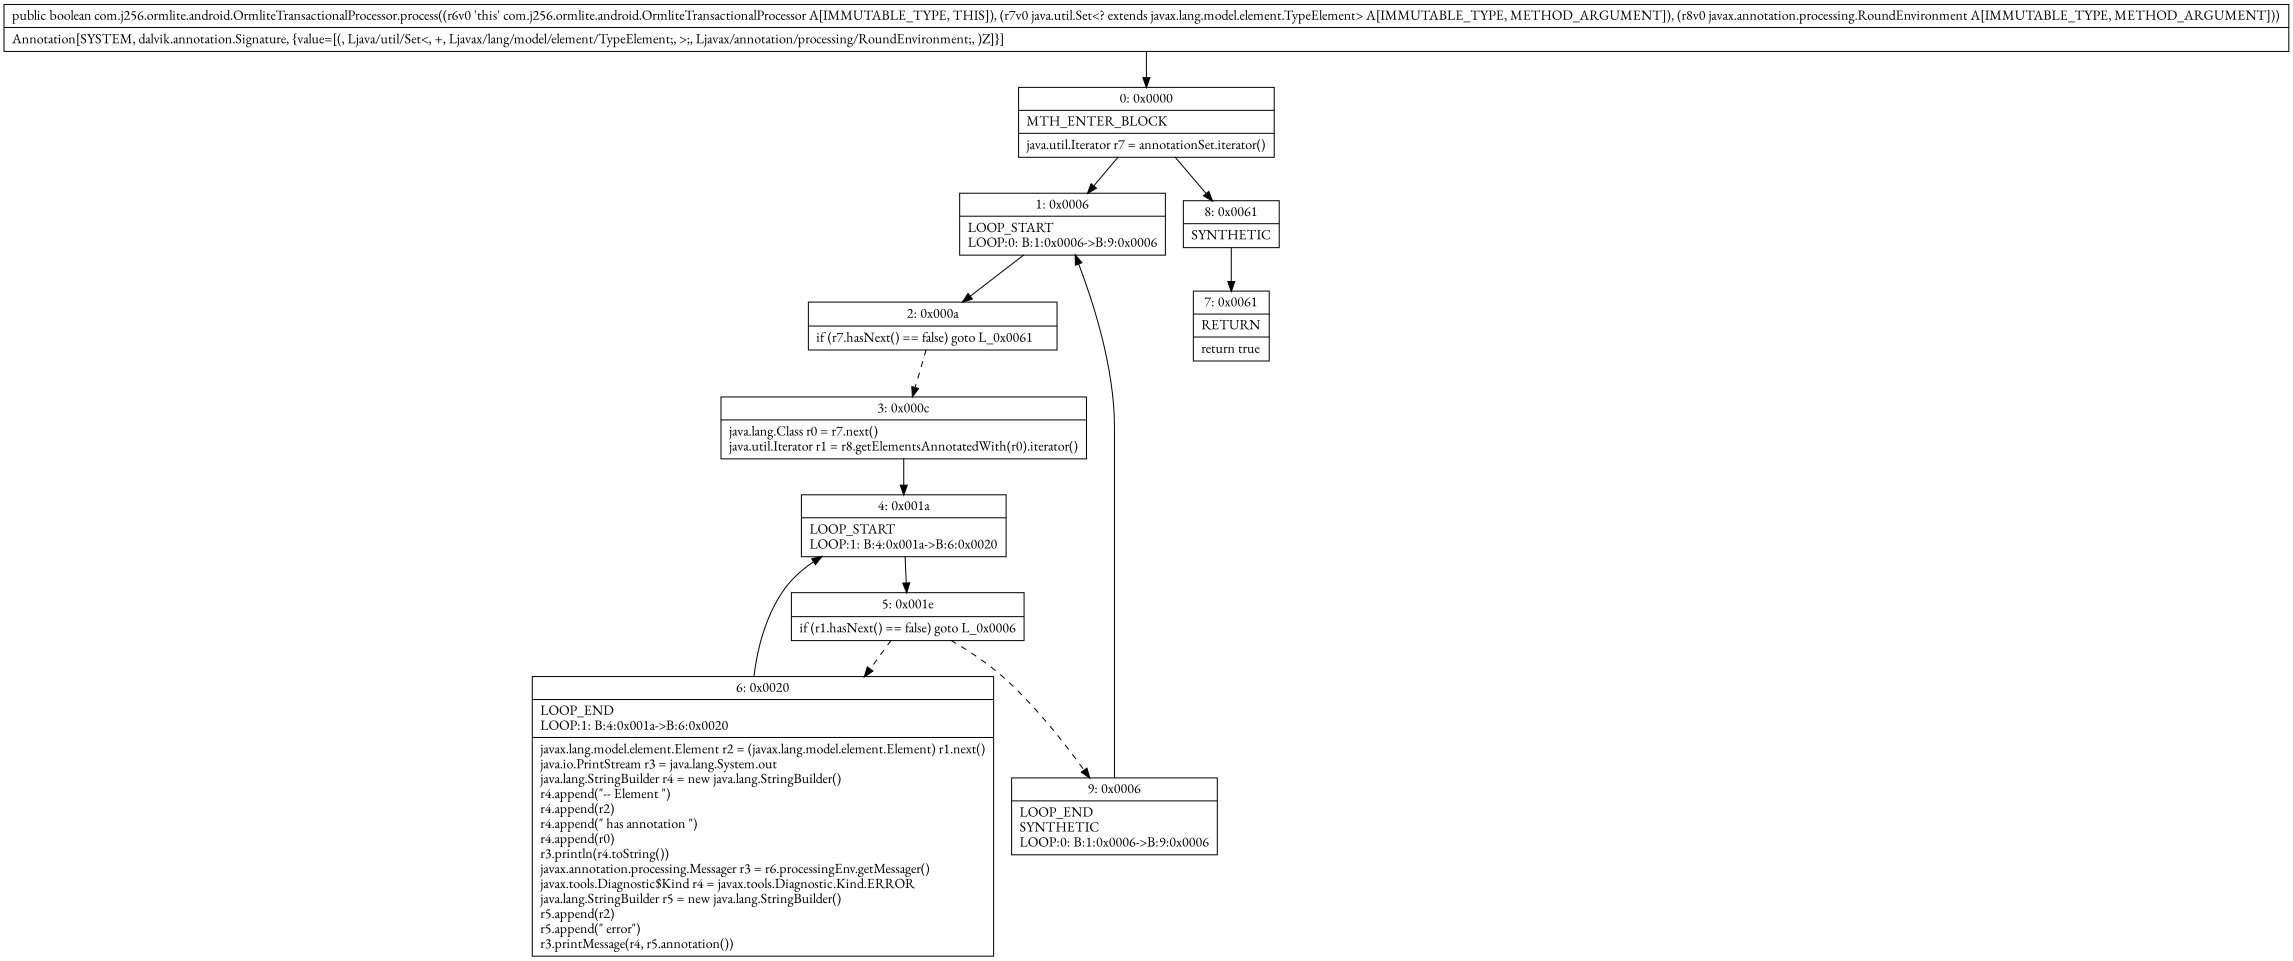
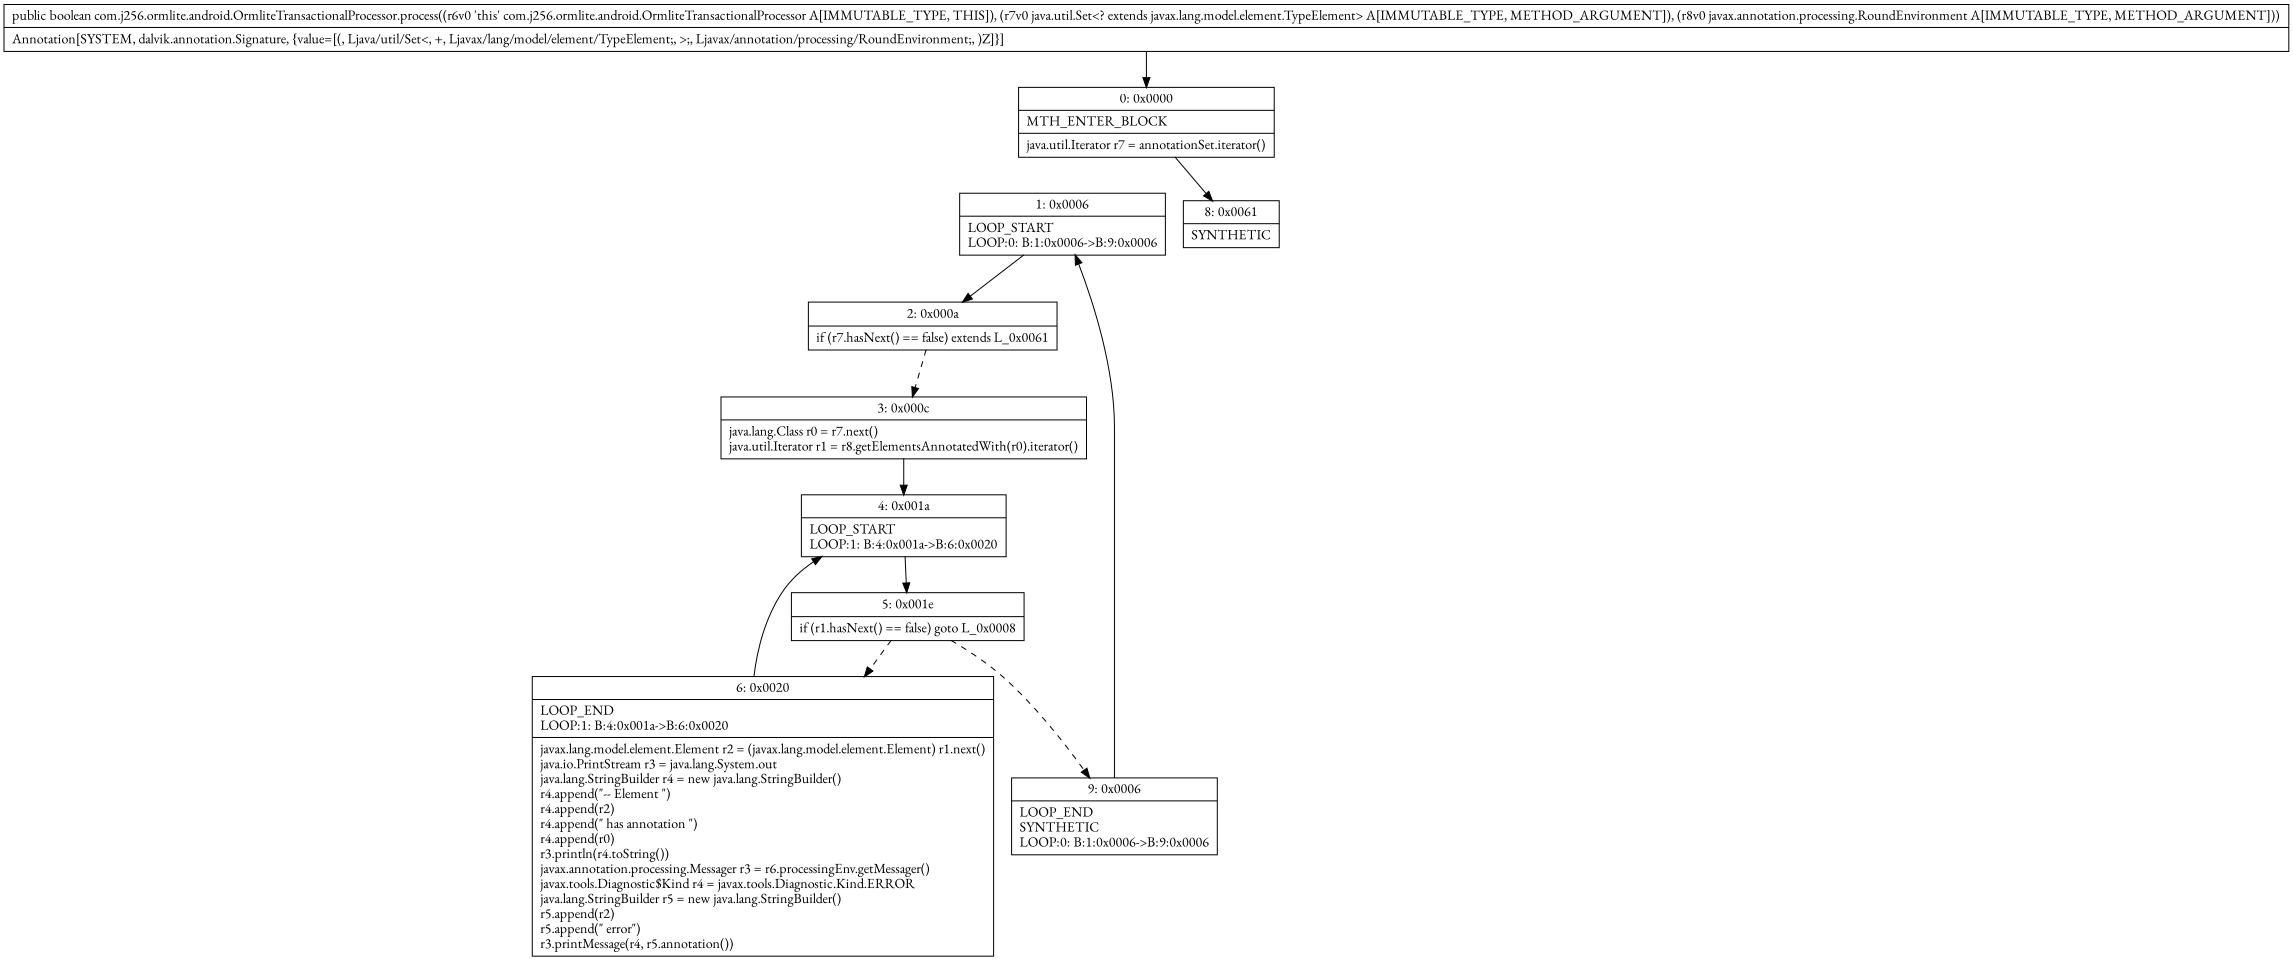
(1106, 171) -> none
(1231, 326) -> none
(925, 338) -> (933, 338)
(908, 628) -> (908, 628)
